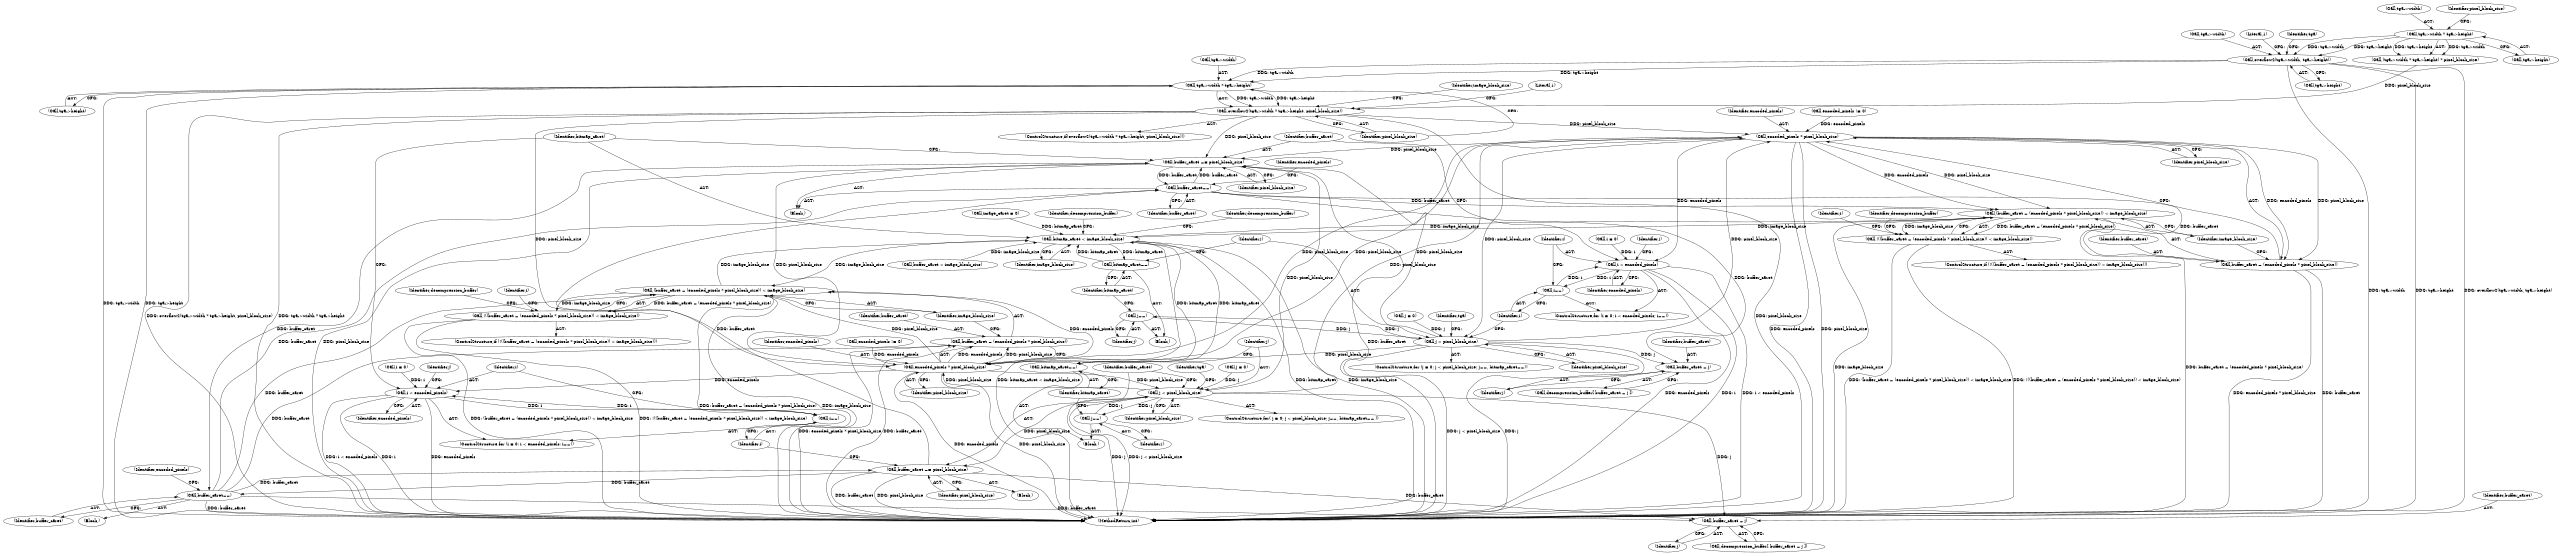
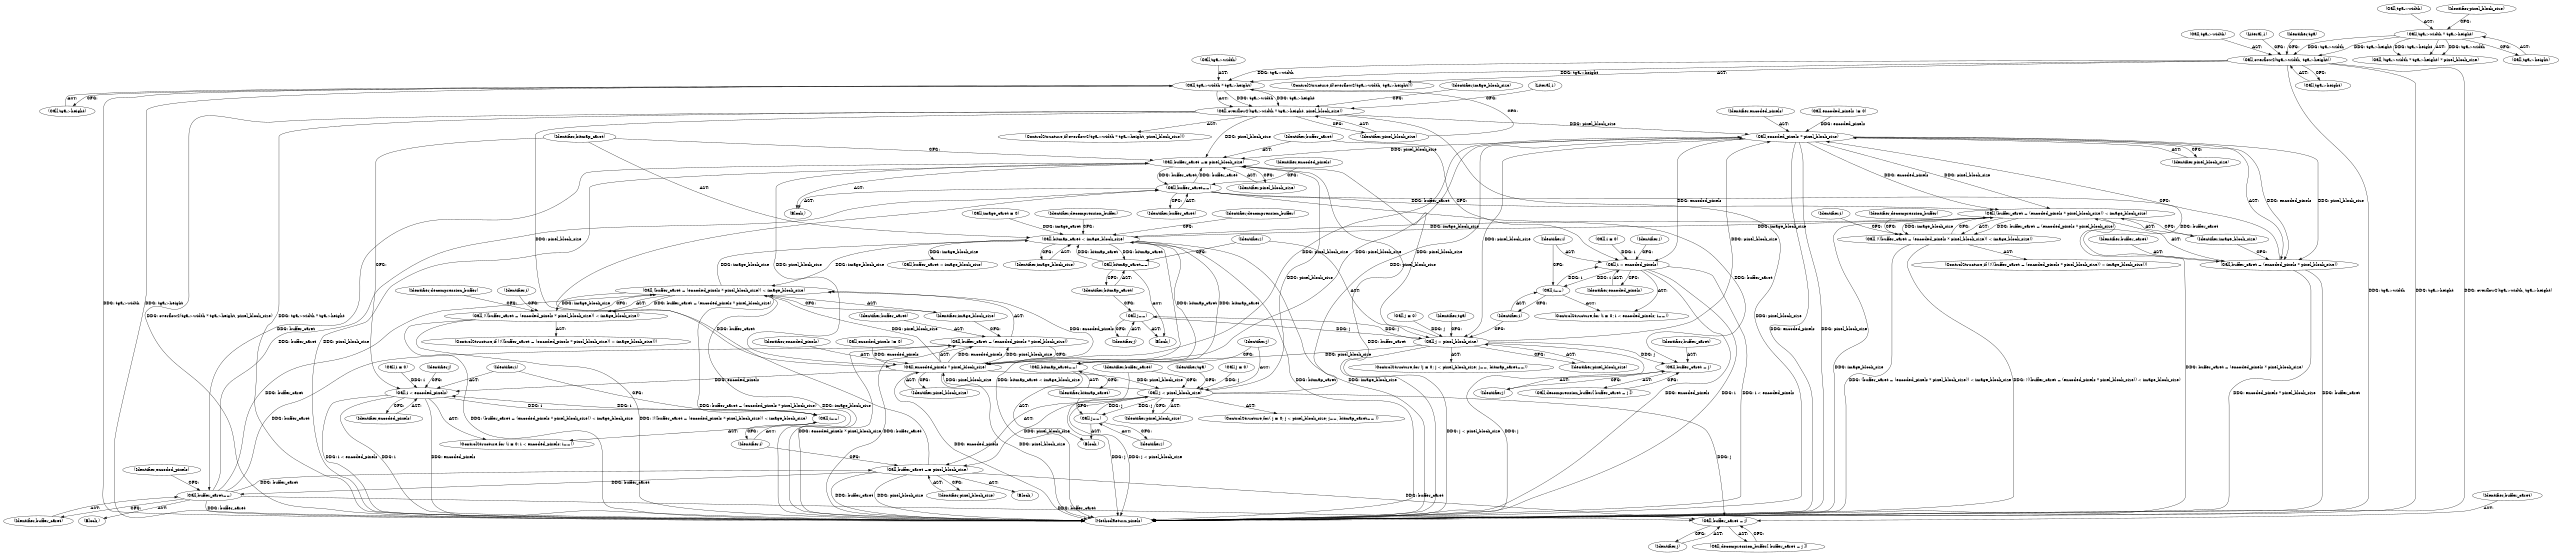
none -> (1352, 86)
(1891, 105) -> none
(1062, 227) -> (1062, 227)
(997, 249) -> (946, 245)
(1118, 521) -> (1118, 521)
